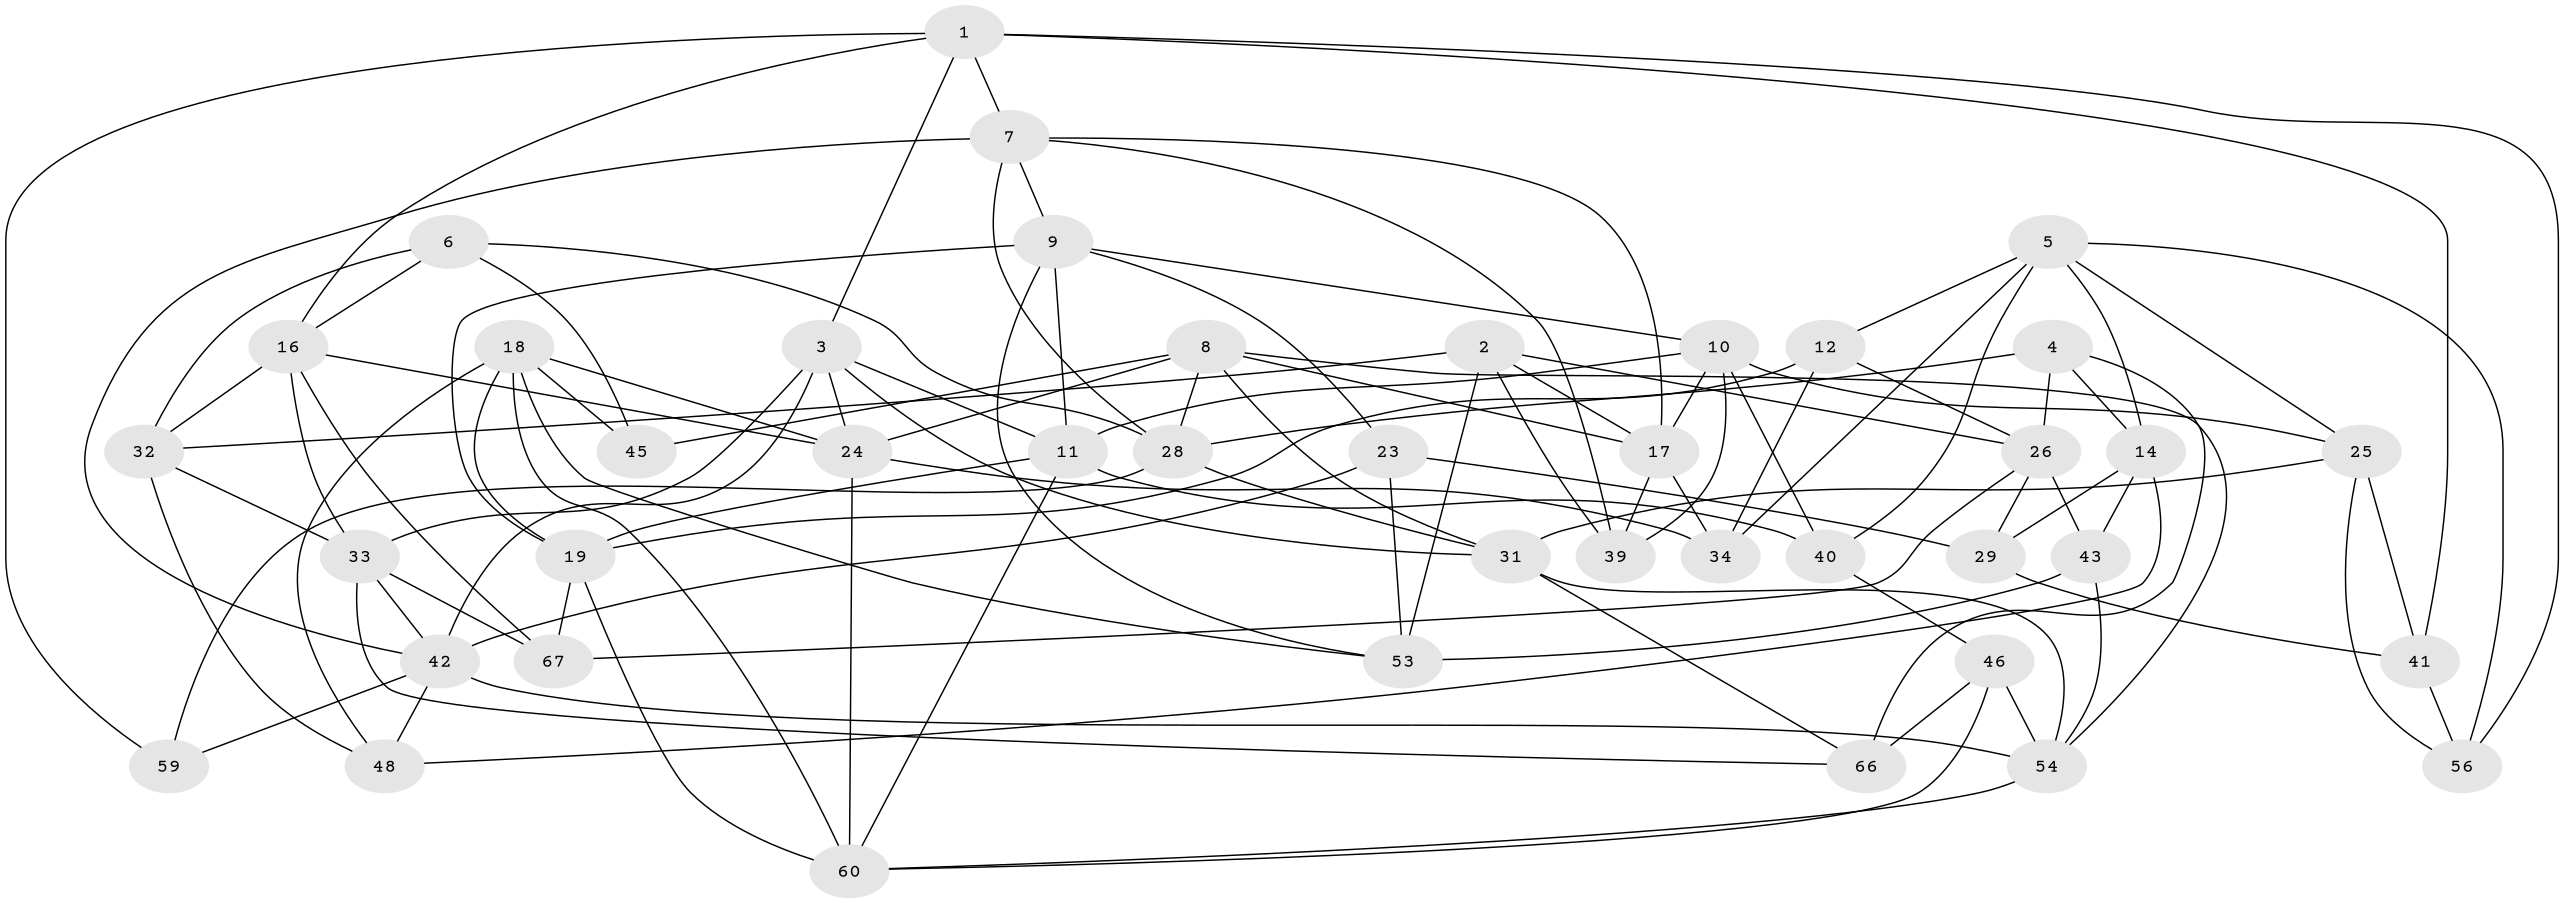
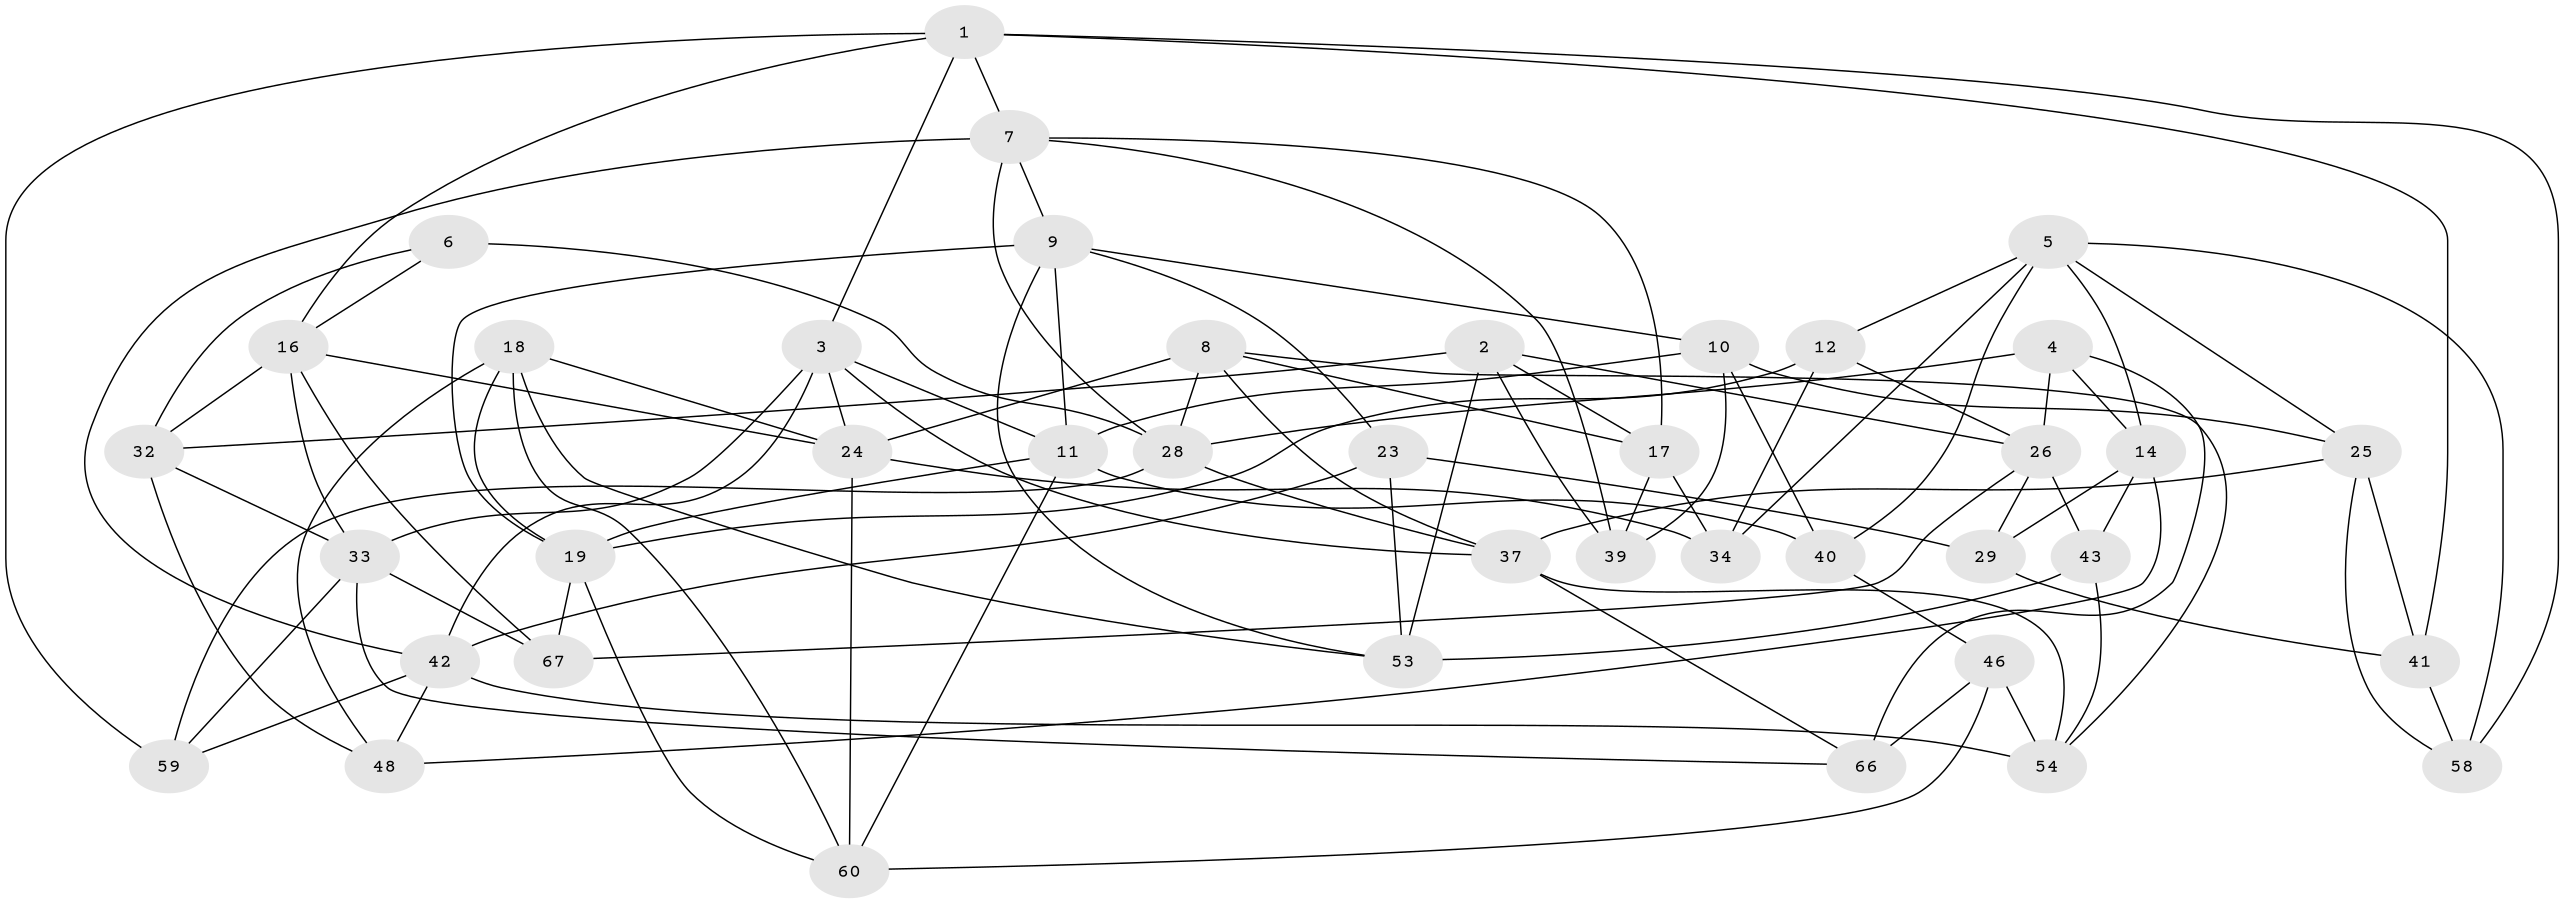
(1688, 402) -> none
(637, 452) -> none
(1511, 557) -> (1511, 557)
(400, 609) -> (265, 661)
(2462, 766) -> (2462, 766)
(1454, 844) -> none
